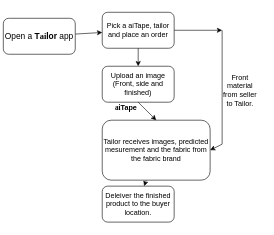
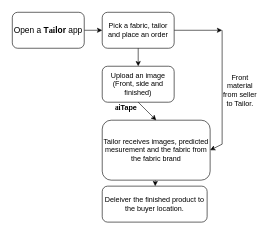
(138, 30) -> (138, 30)
(39, 36) -> (48, 30)
(138, 204) -> (155, 204)
